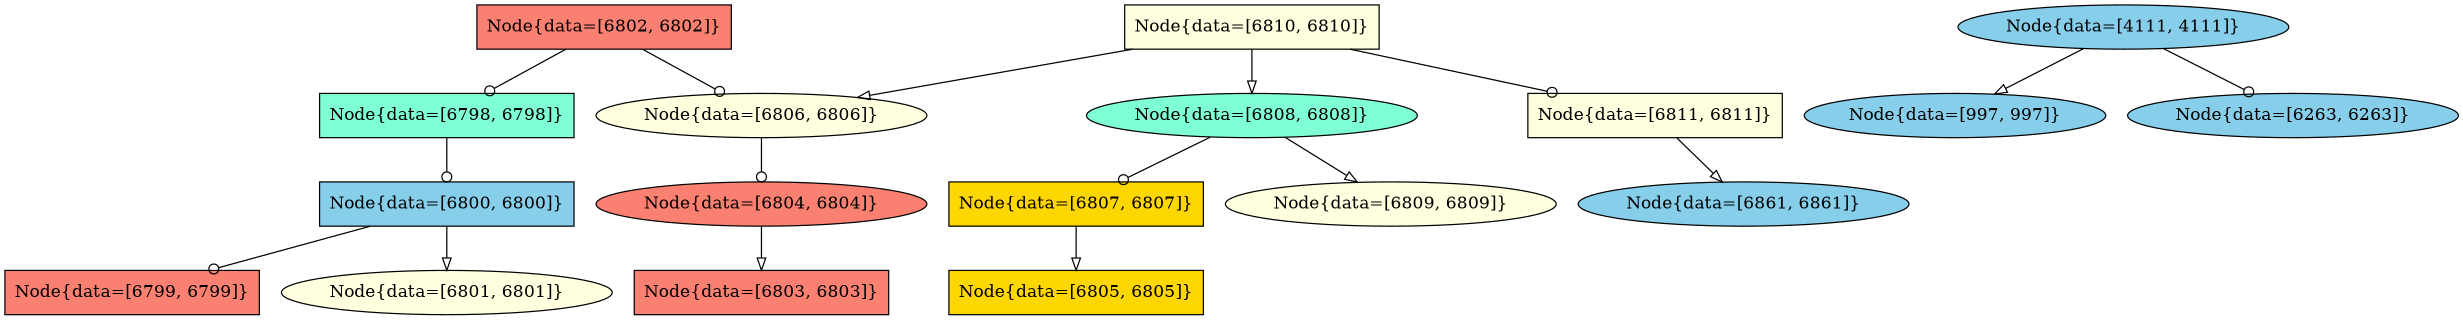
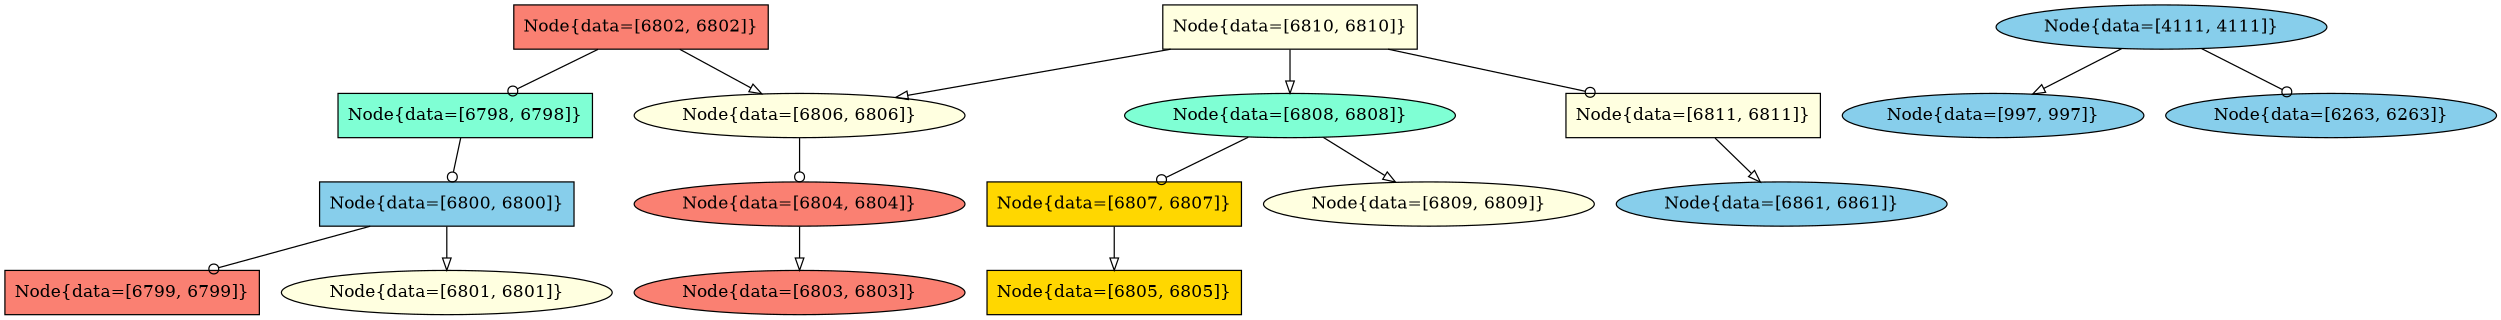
(679, 69) -> (715, 69)
(761, 293) -> (800, 293)
